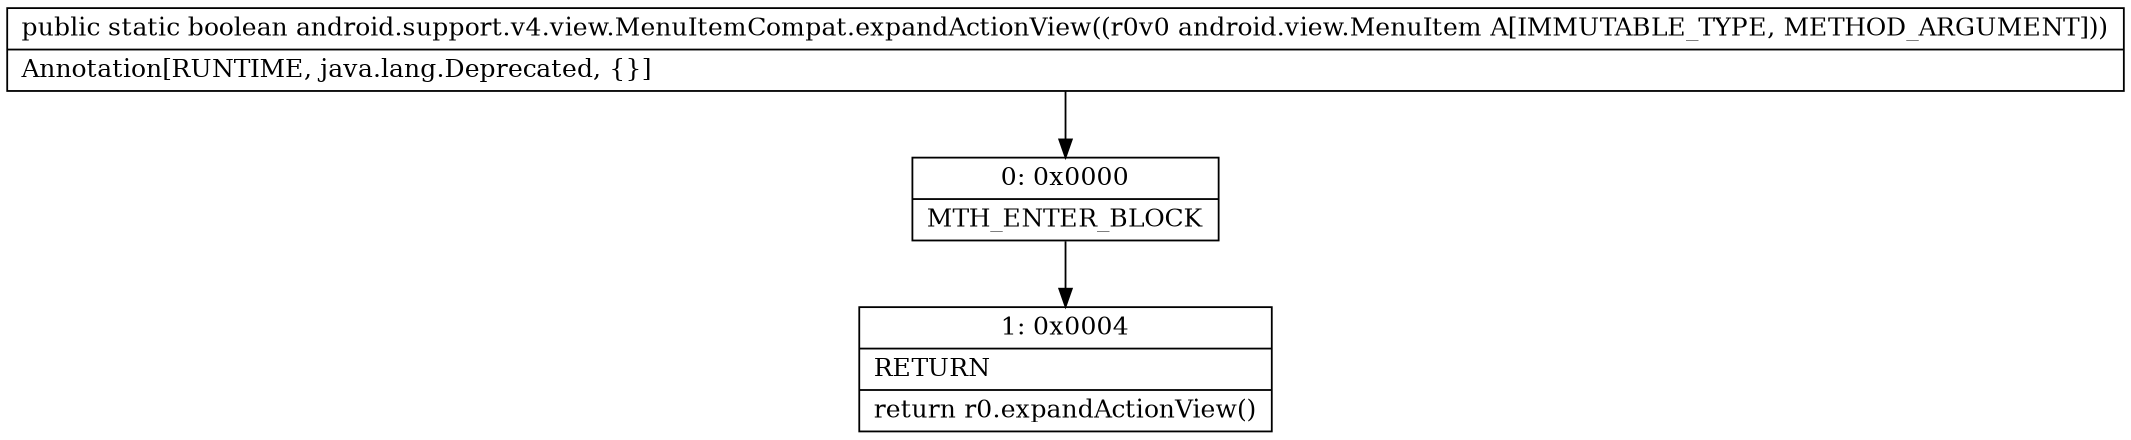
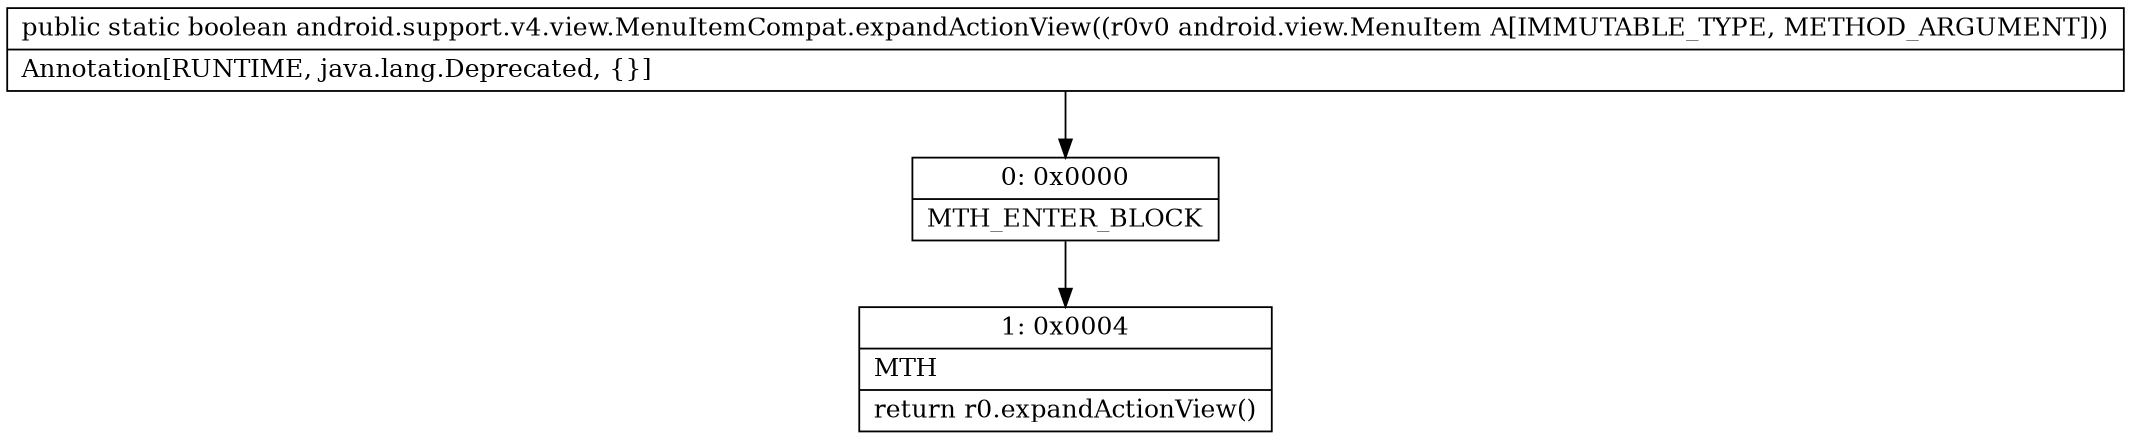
(932, 368) -> (906, 368)
